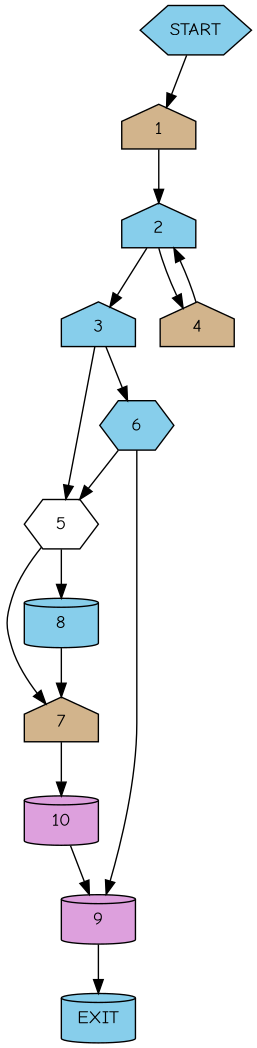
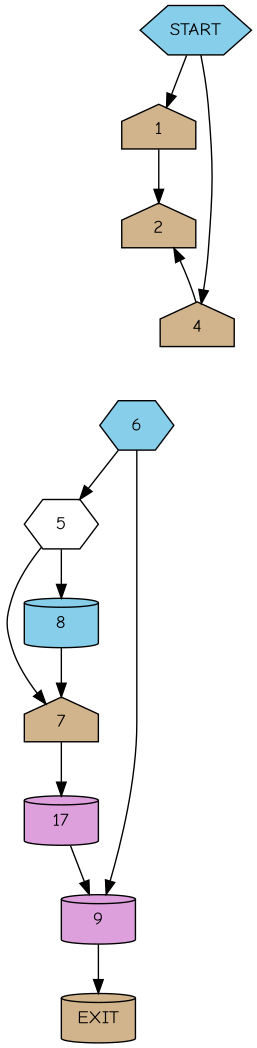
(159, 228) -> (159, 228)
(167, 272) -> (212, 172)
(98, 327) -> none
(61, 821) -> (61, 821)
(98, 1018) -> (98, 1018)
